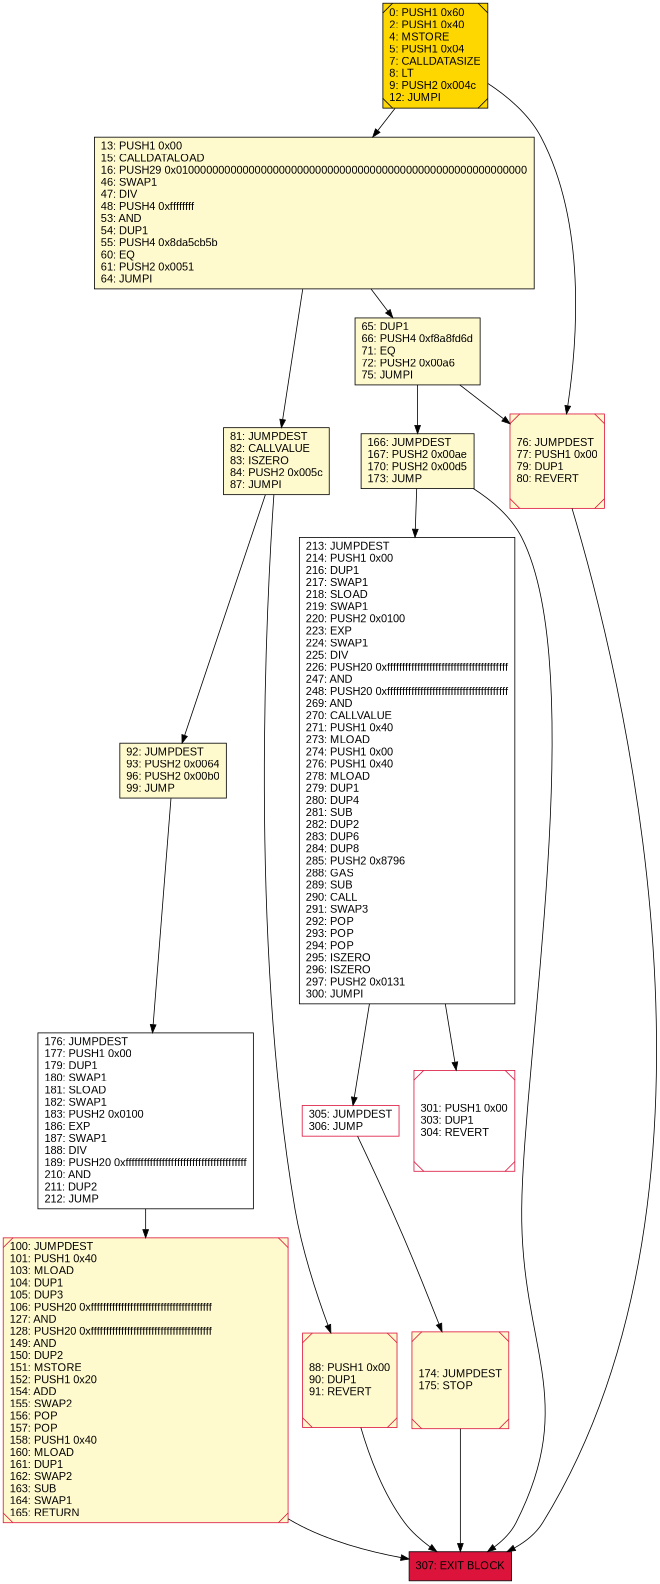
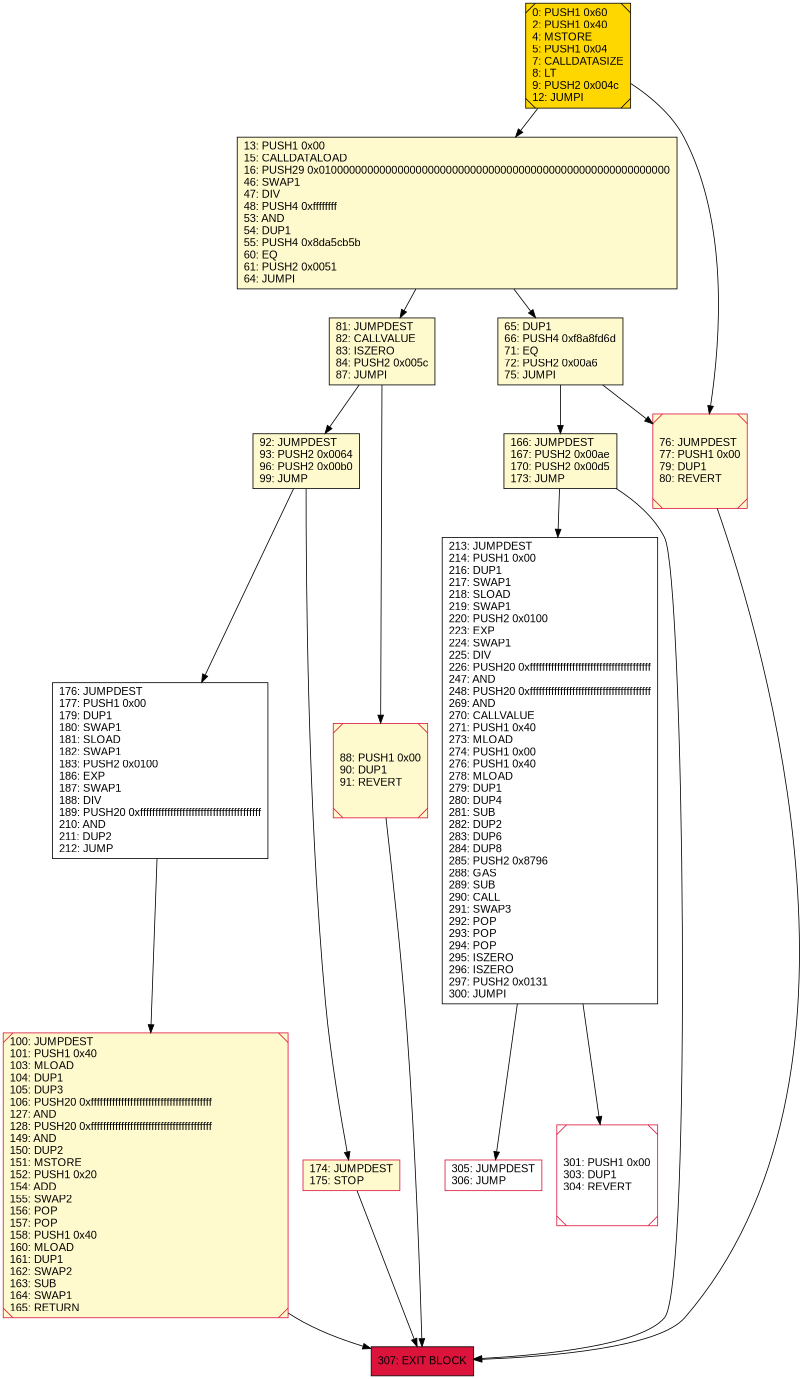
(400, 1229) -> (313, 821)
(460, 1380) -> (351, 1175)
